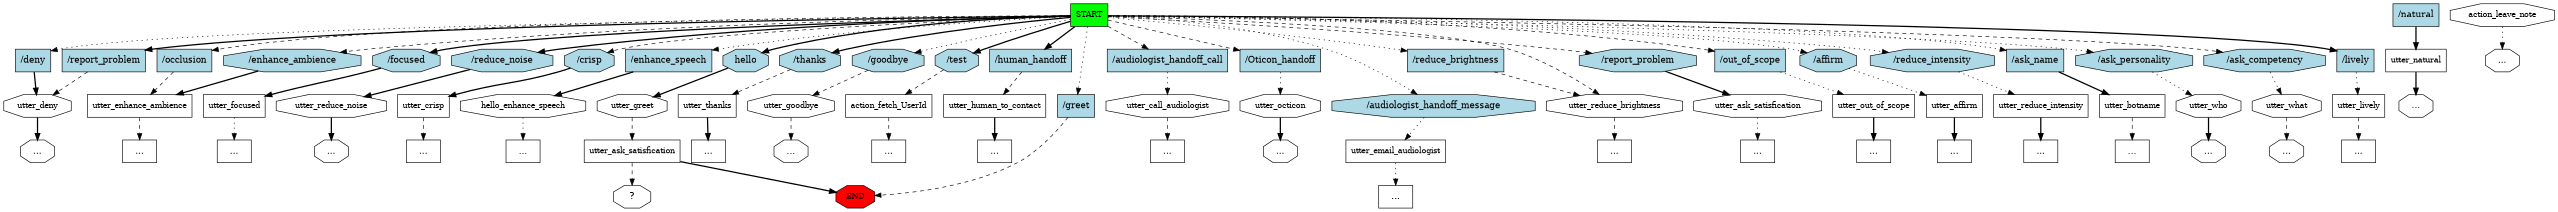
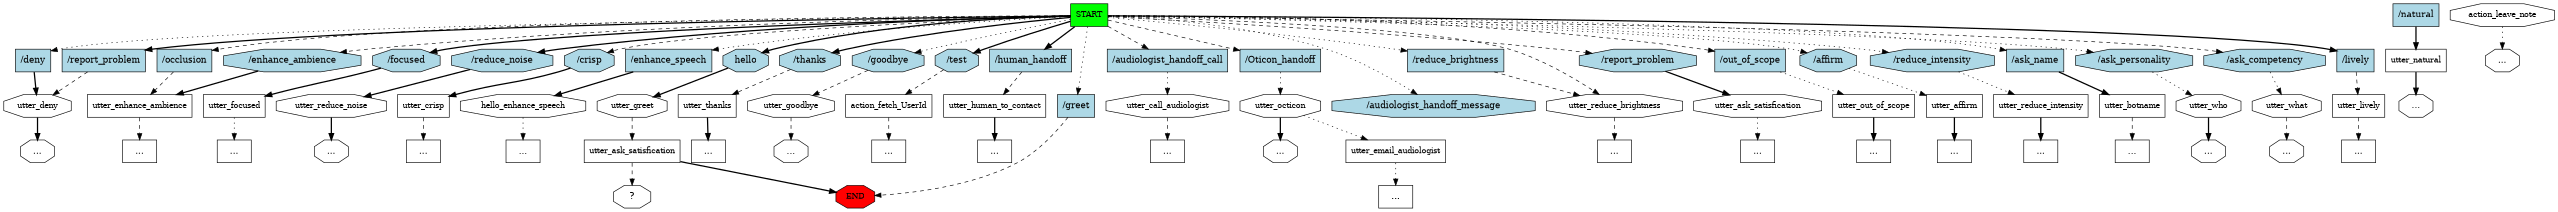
(2357, 80) -> (2357, 80)
(1417, 126) -> (1333, 127)
